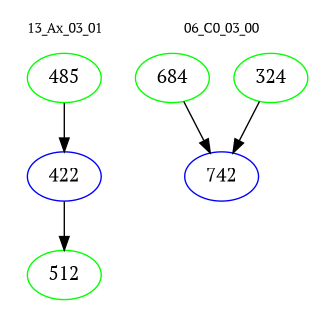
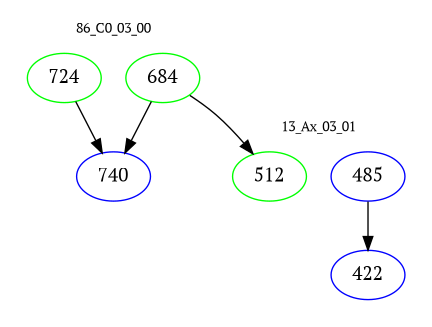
(222, 29) -> (114, 29)
(64, 78) -> (368, 176)
(271, 78) -> (64, 78)
(222, 176) -> (114, 176)
(64, 219) -> (230, 128)
